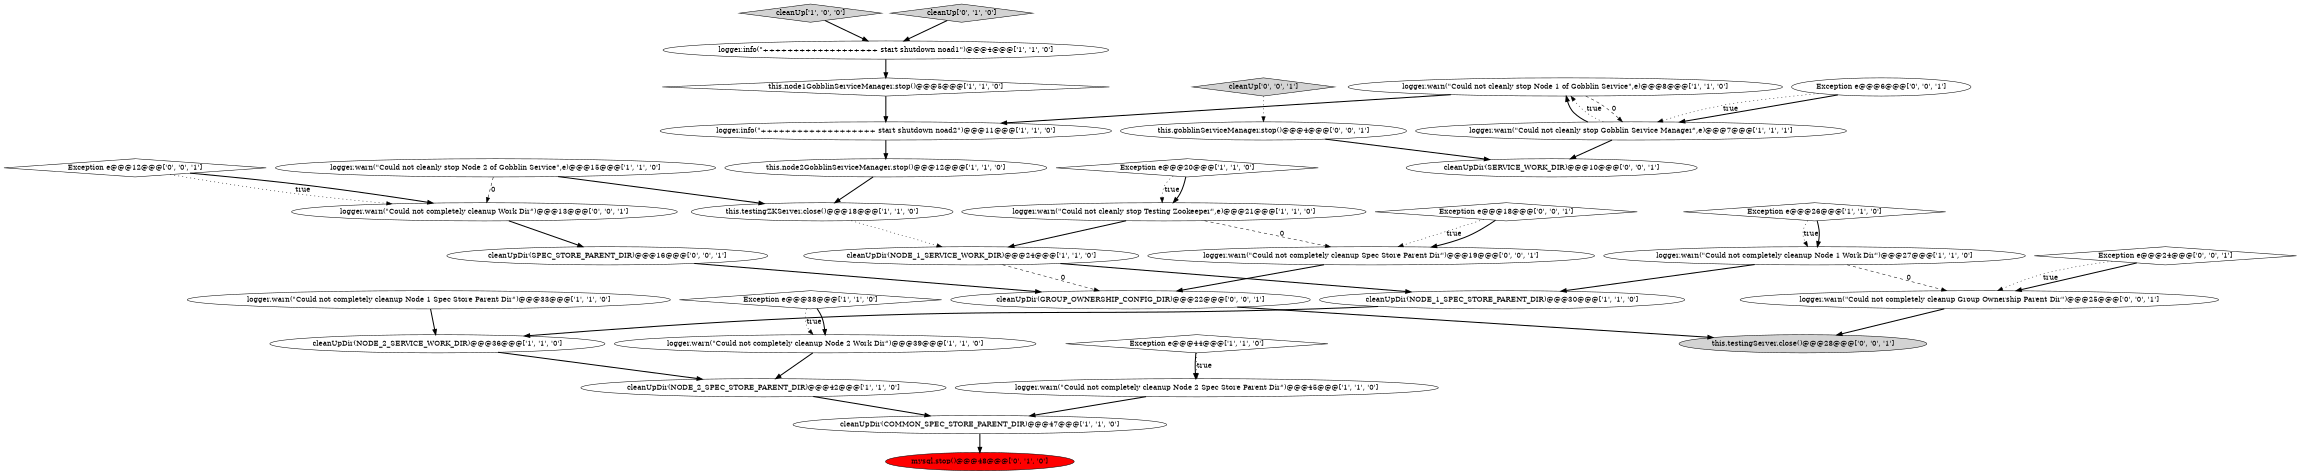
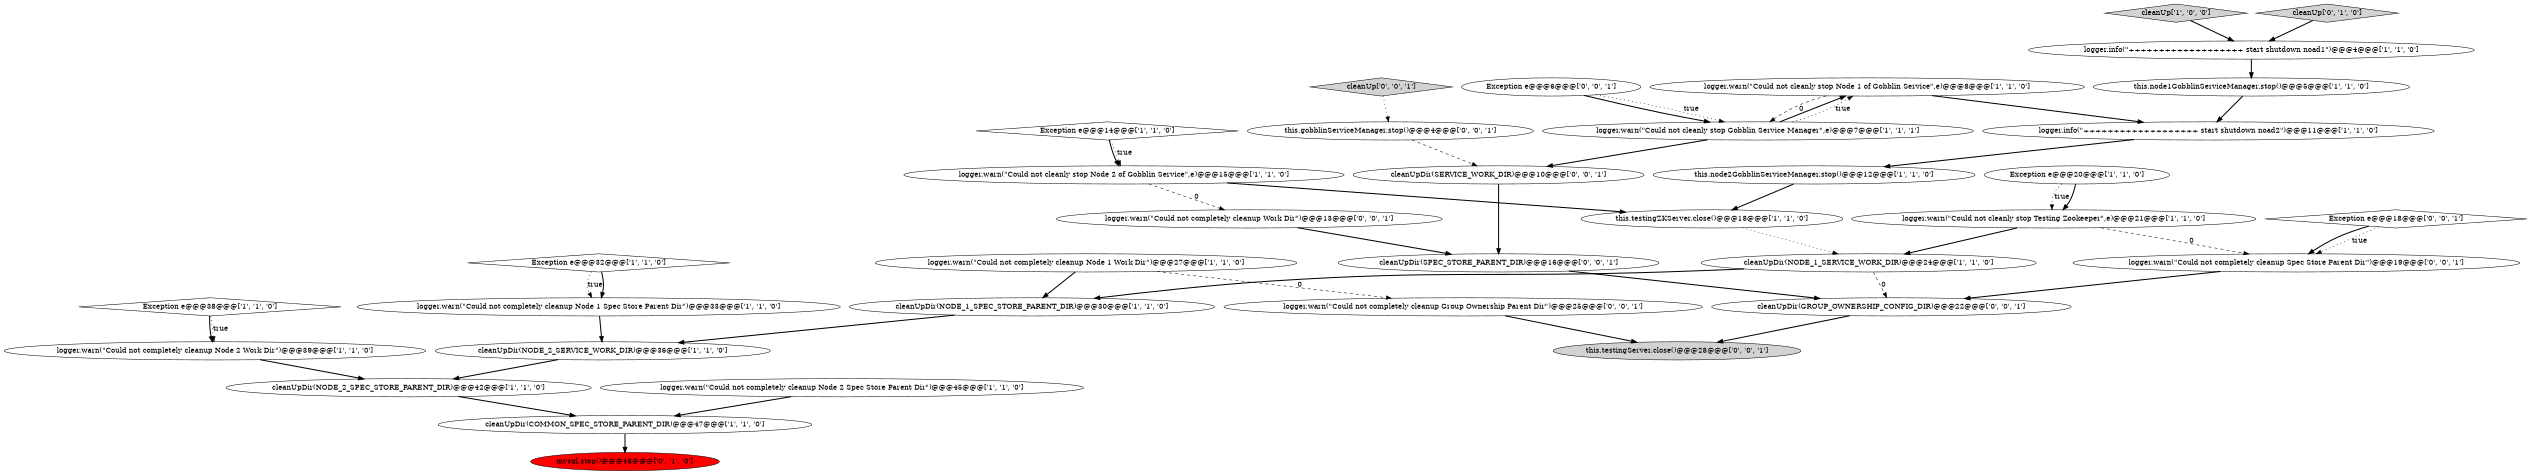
(886, 87) -> (2251, 87)
none -> (1107, 131)
(1405, 149) -> (1442, 152)
(135, 168) -> none
(1187, 168) -> (2077, 175)
(1815, 212) -> none
none -> (1499, 216)
(2165, 256) -> none
none -> (599, 263)
(1197, 344) -> none
